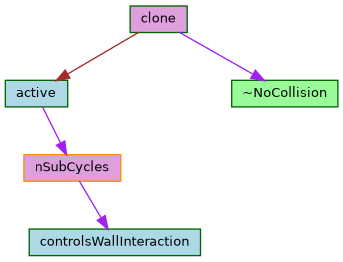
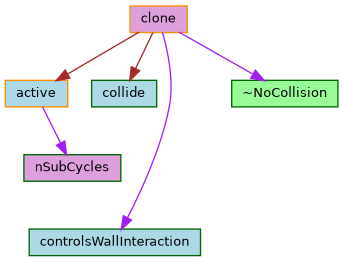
(159, 19) -> (159, 19)
(37, 94) -> (37, 94)
none -> (124, 94)
(72, 168) -> (72, 168)
(90, 199) -> (164, 128)
